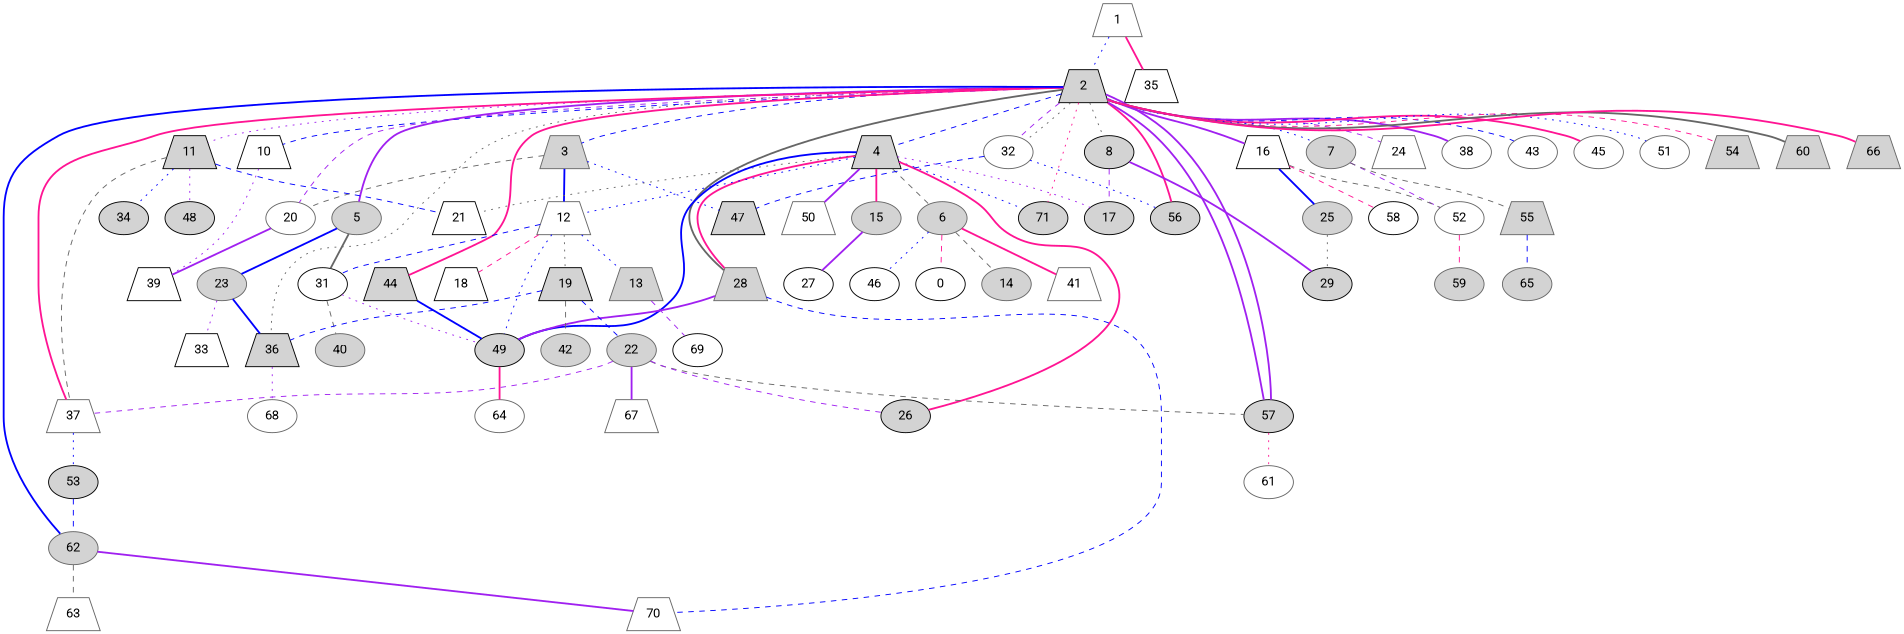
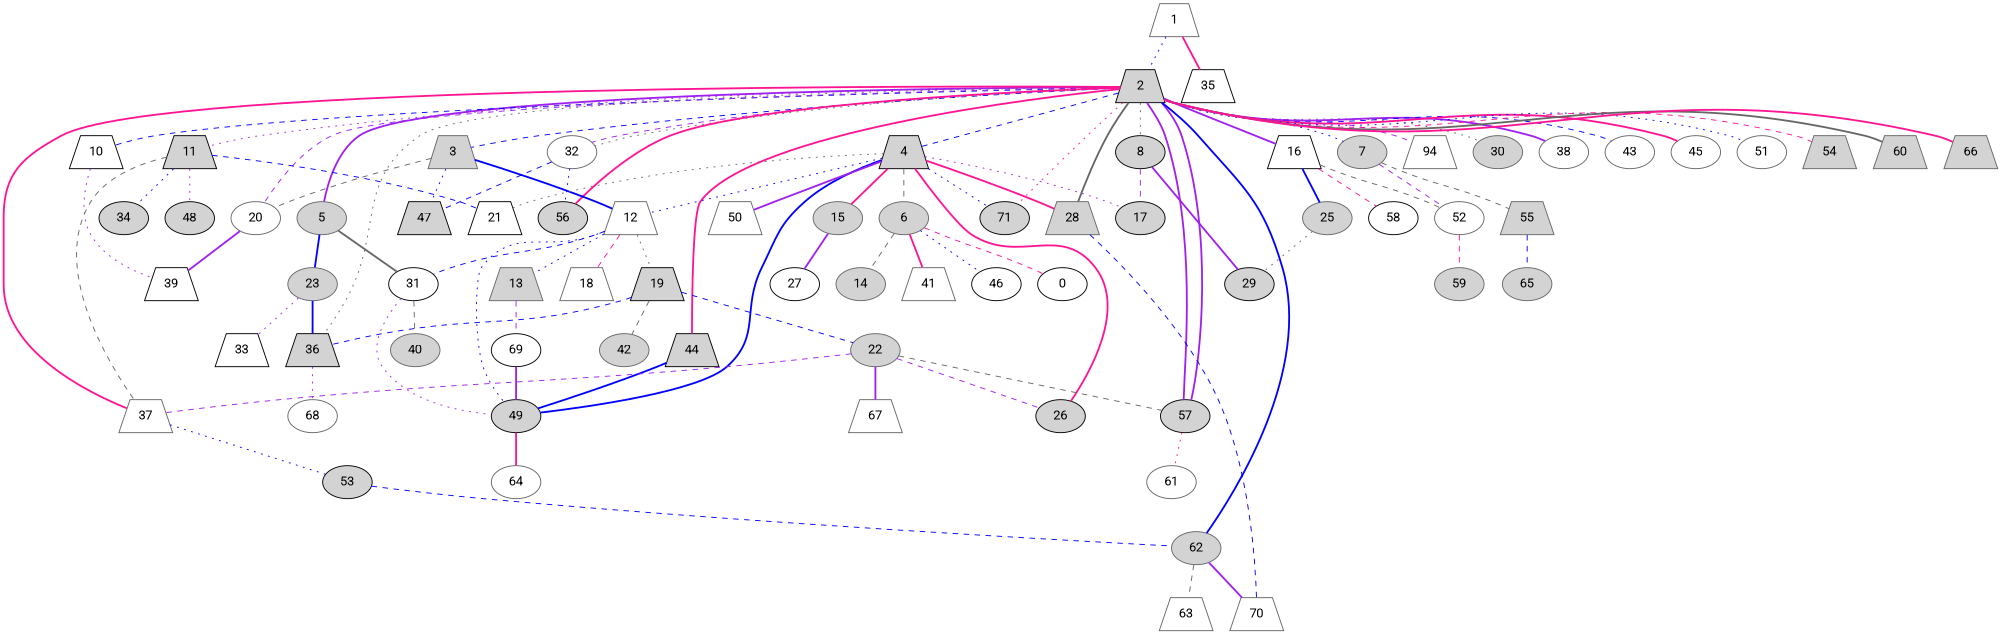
(1399, 152) -> (1430, 152)
none -> (1498, 152)
(461, 284) -> (587, 284)
(616, 316) -> (516, 388)
